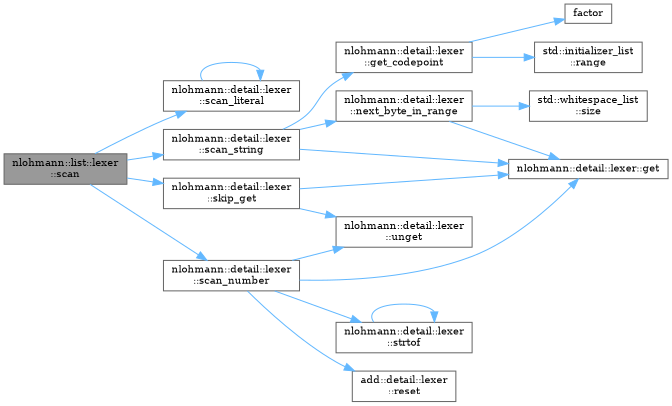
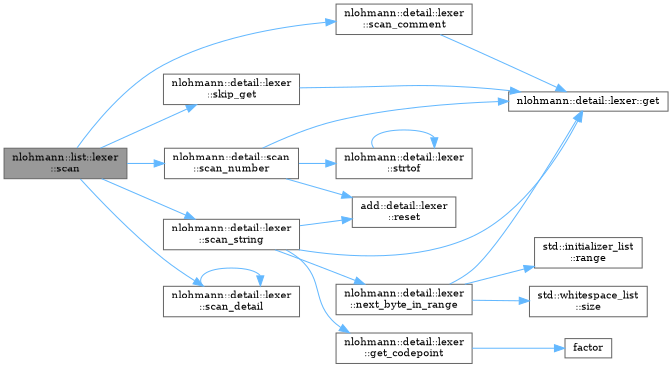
none -> (404, 19)
(498, 57) -> (495, 277)
(231, 96) -> (231, 302)
none -> (321, 223)
(404, 232) -> none
(231, 276) -> (231, 163)
